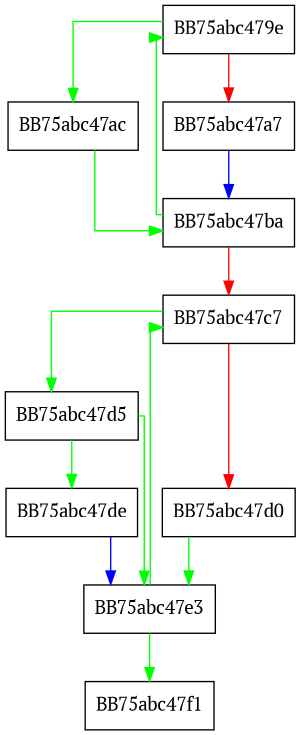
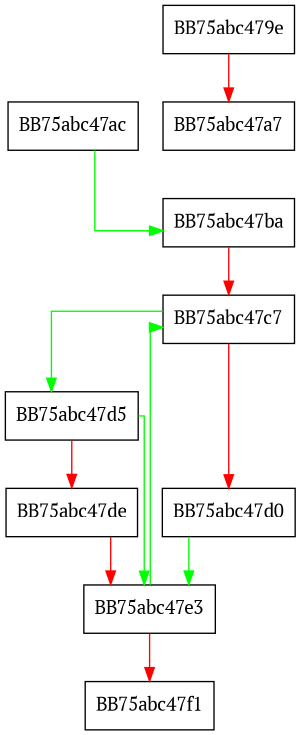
(84, 21) -> none
(156, 129) -> none
(229, 168) -> none
(72, 457) -> (72, 457)
(111, 554) -> (111, 554)
(150, 651) -> (150, 651)
